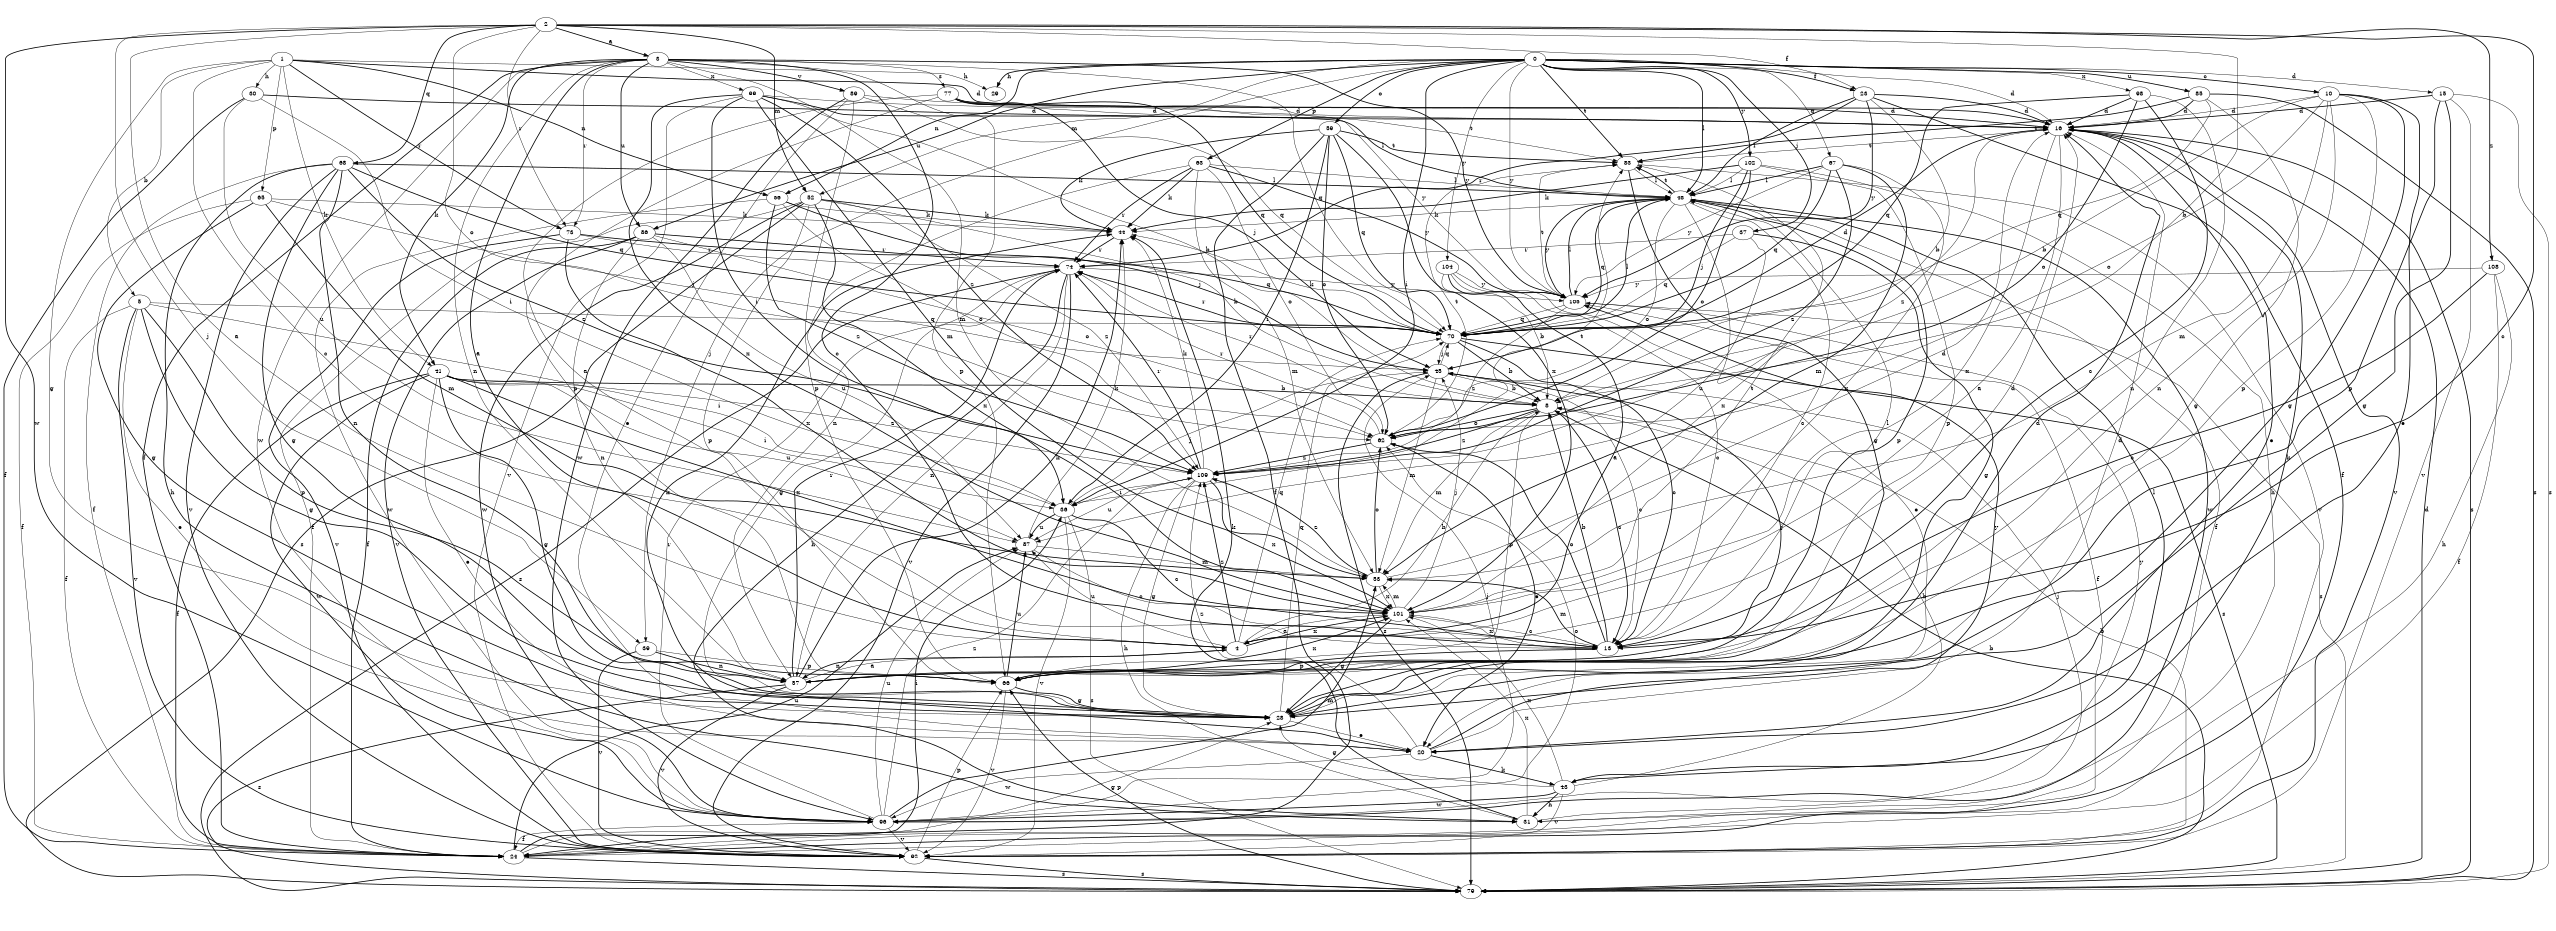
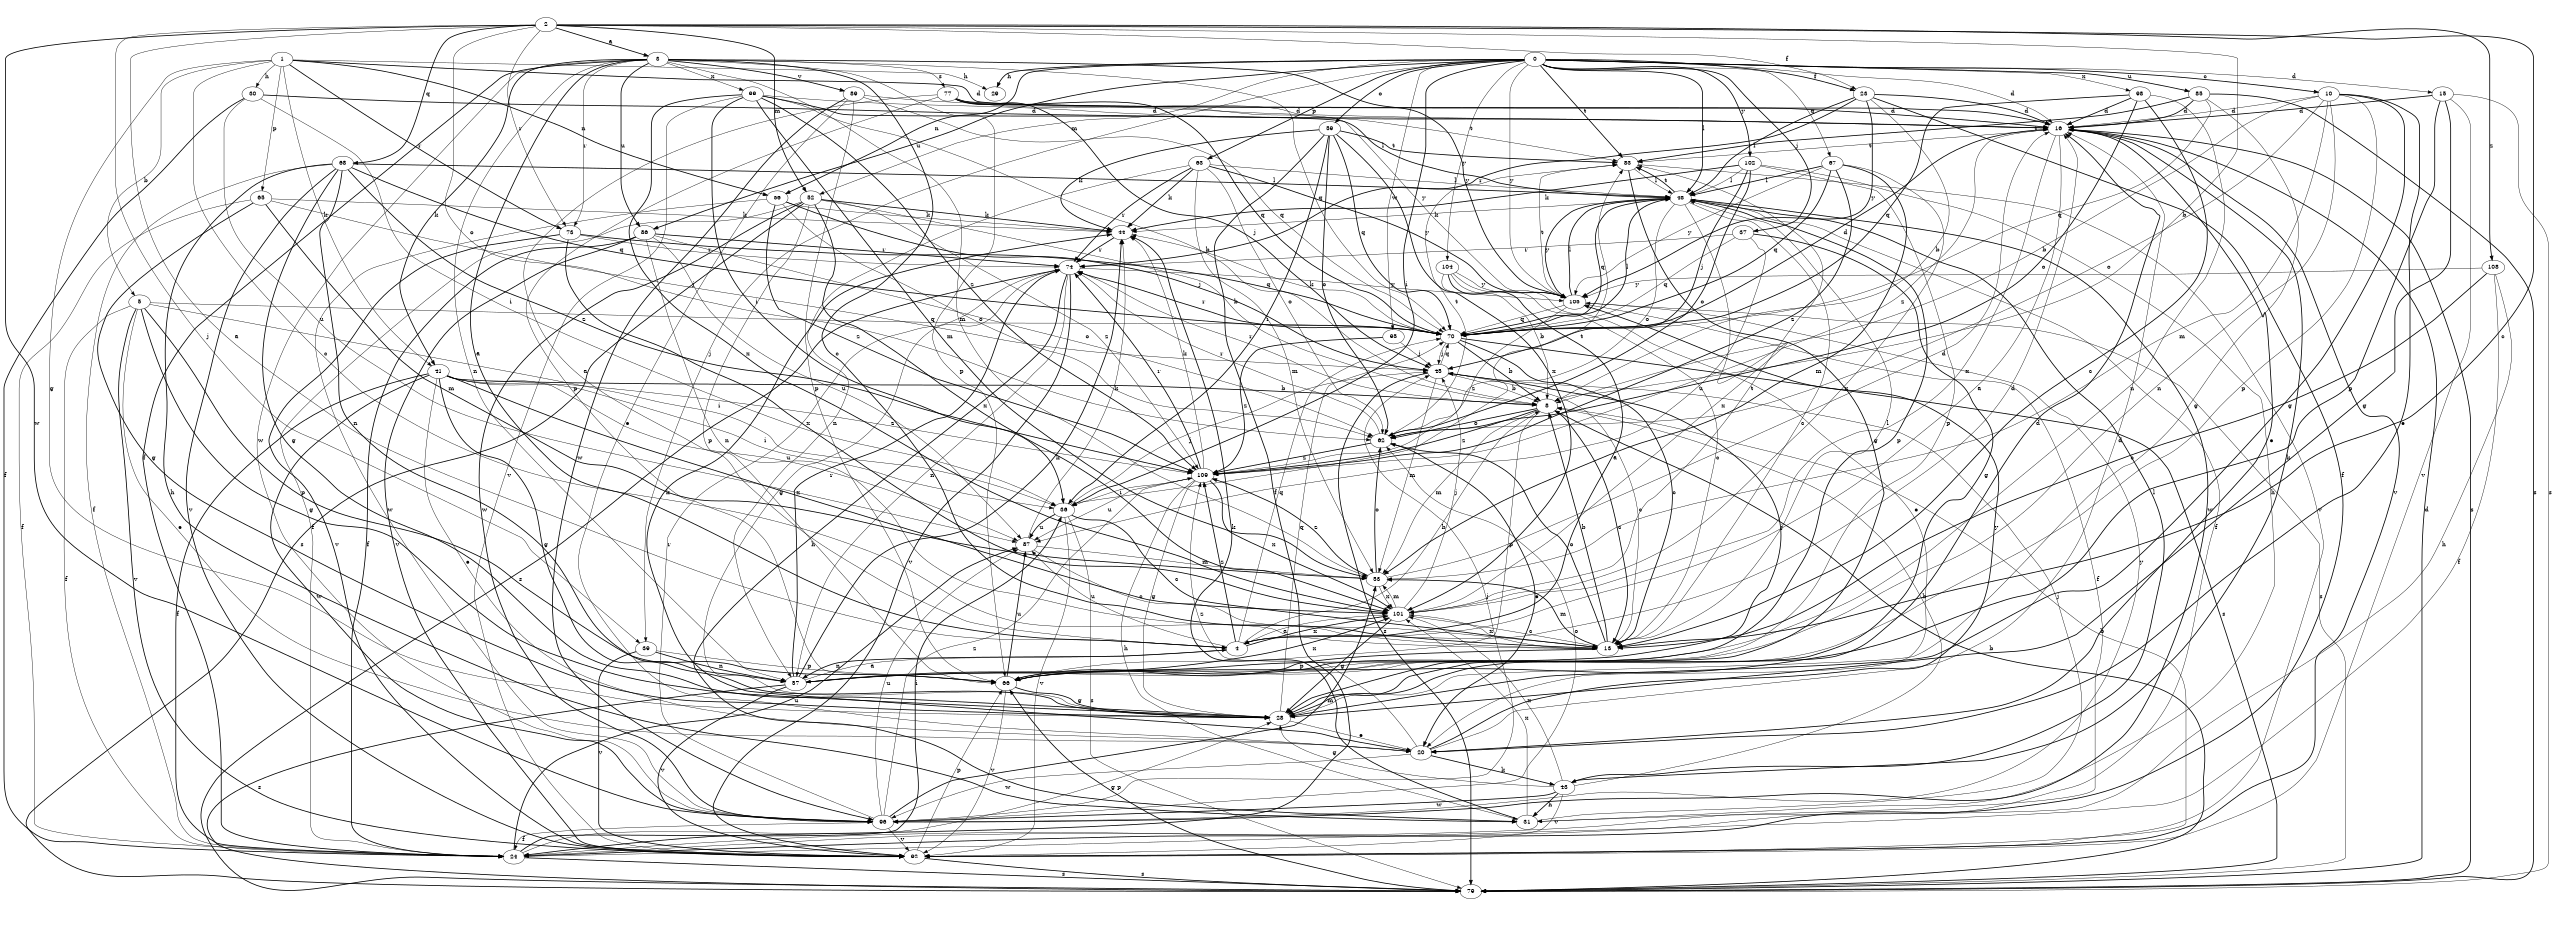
none -> (1394, 337)
(613, 480) -> (1023, 596)
